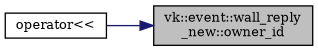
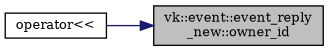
(233, 26) -> (238, 26)
